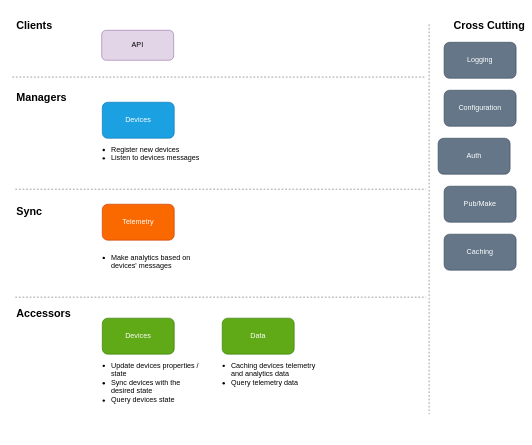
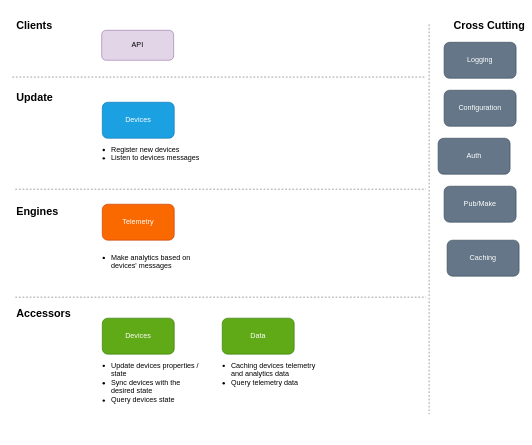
(49, 96) -> (41, 96)
(33, 210) -> (43, 210)
(480, 252) -> (483, 258)
